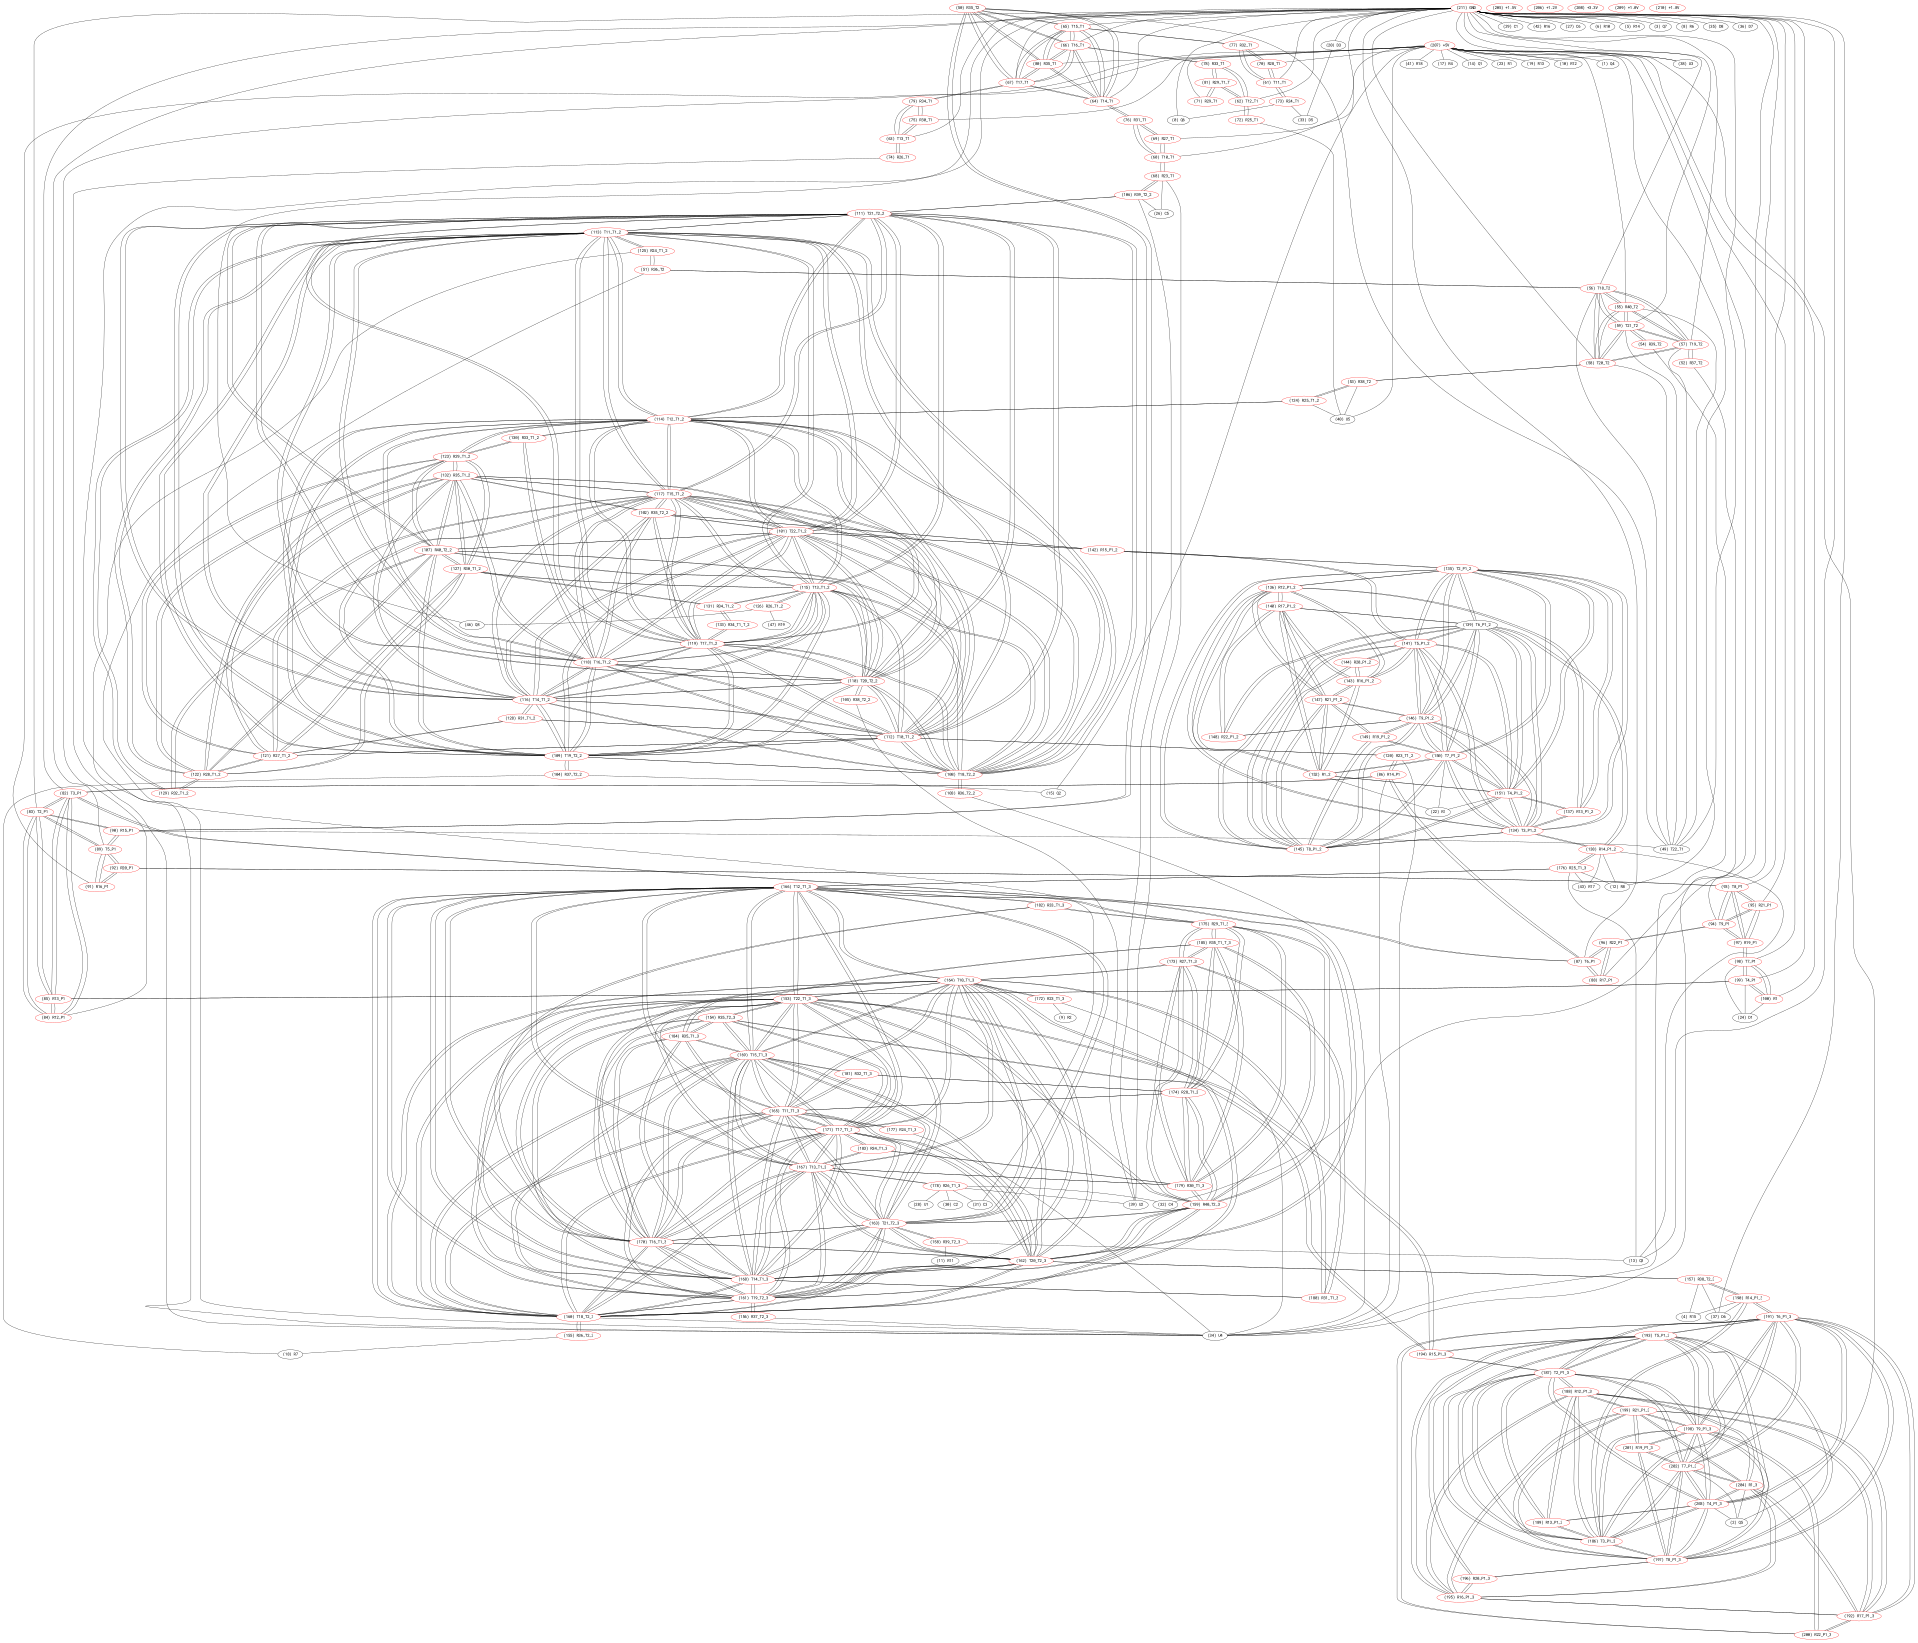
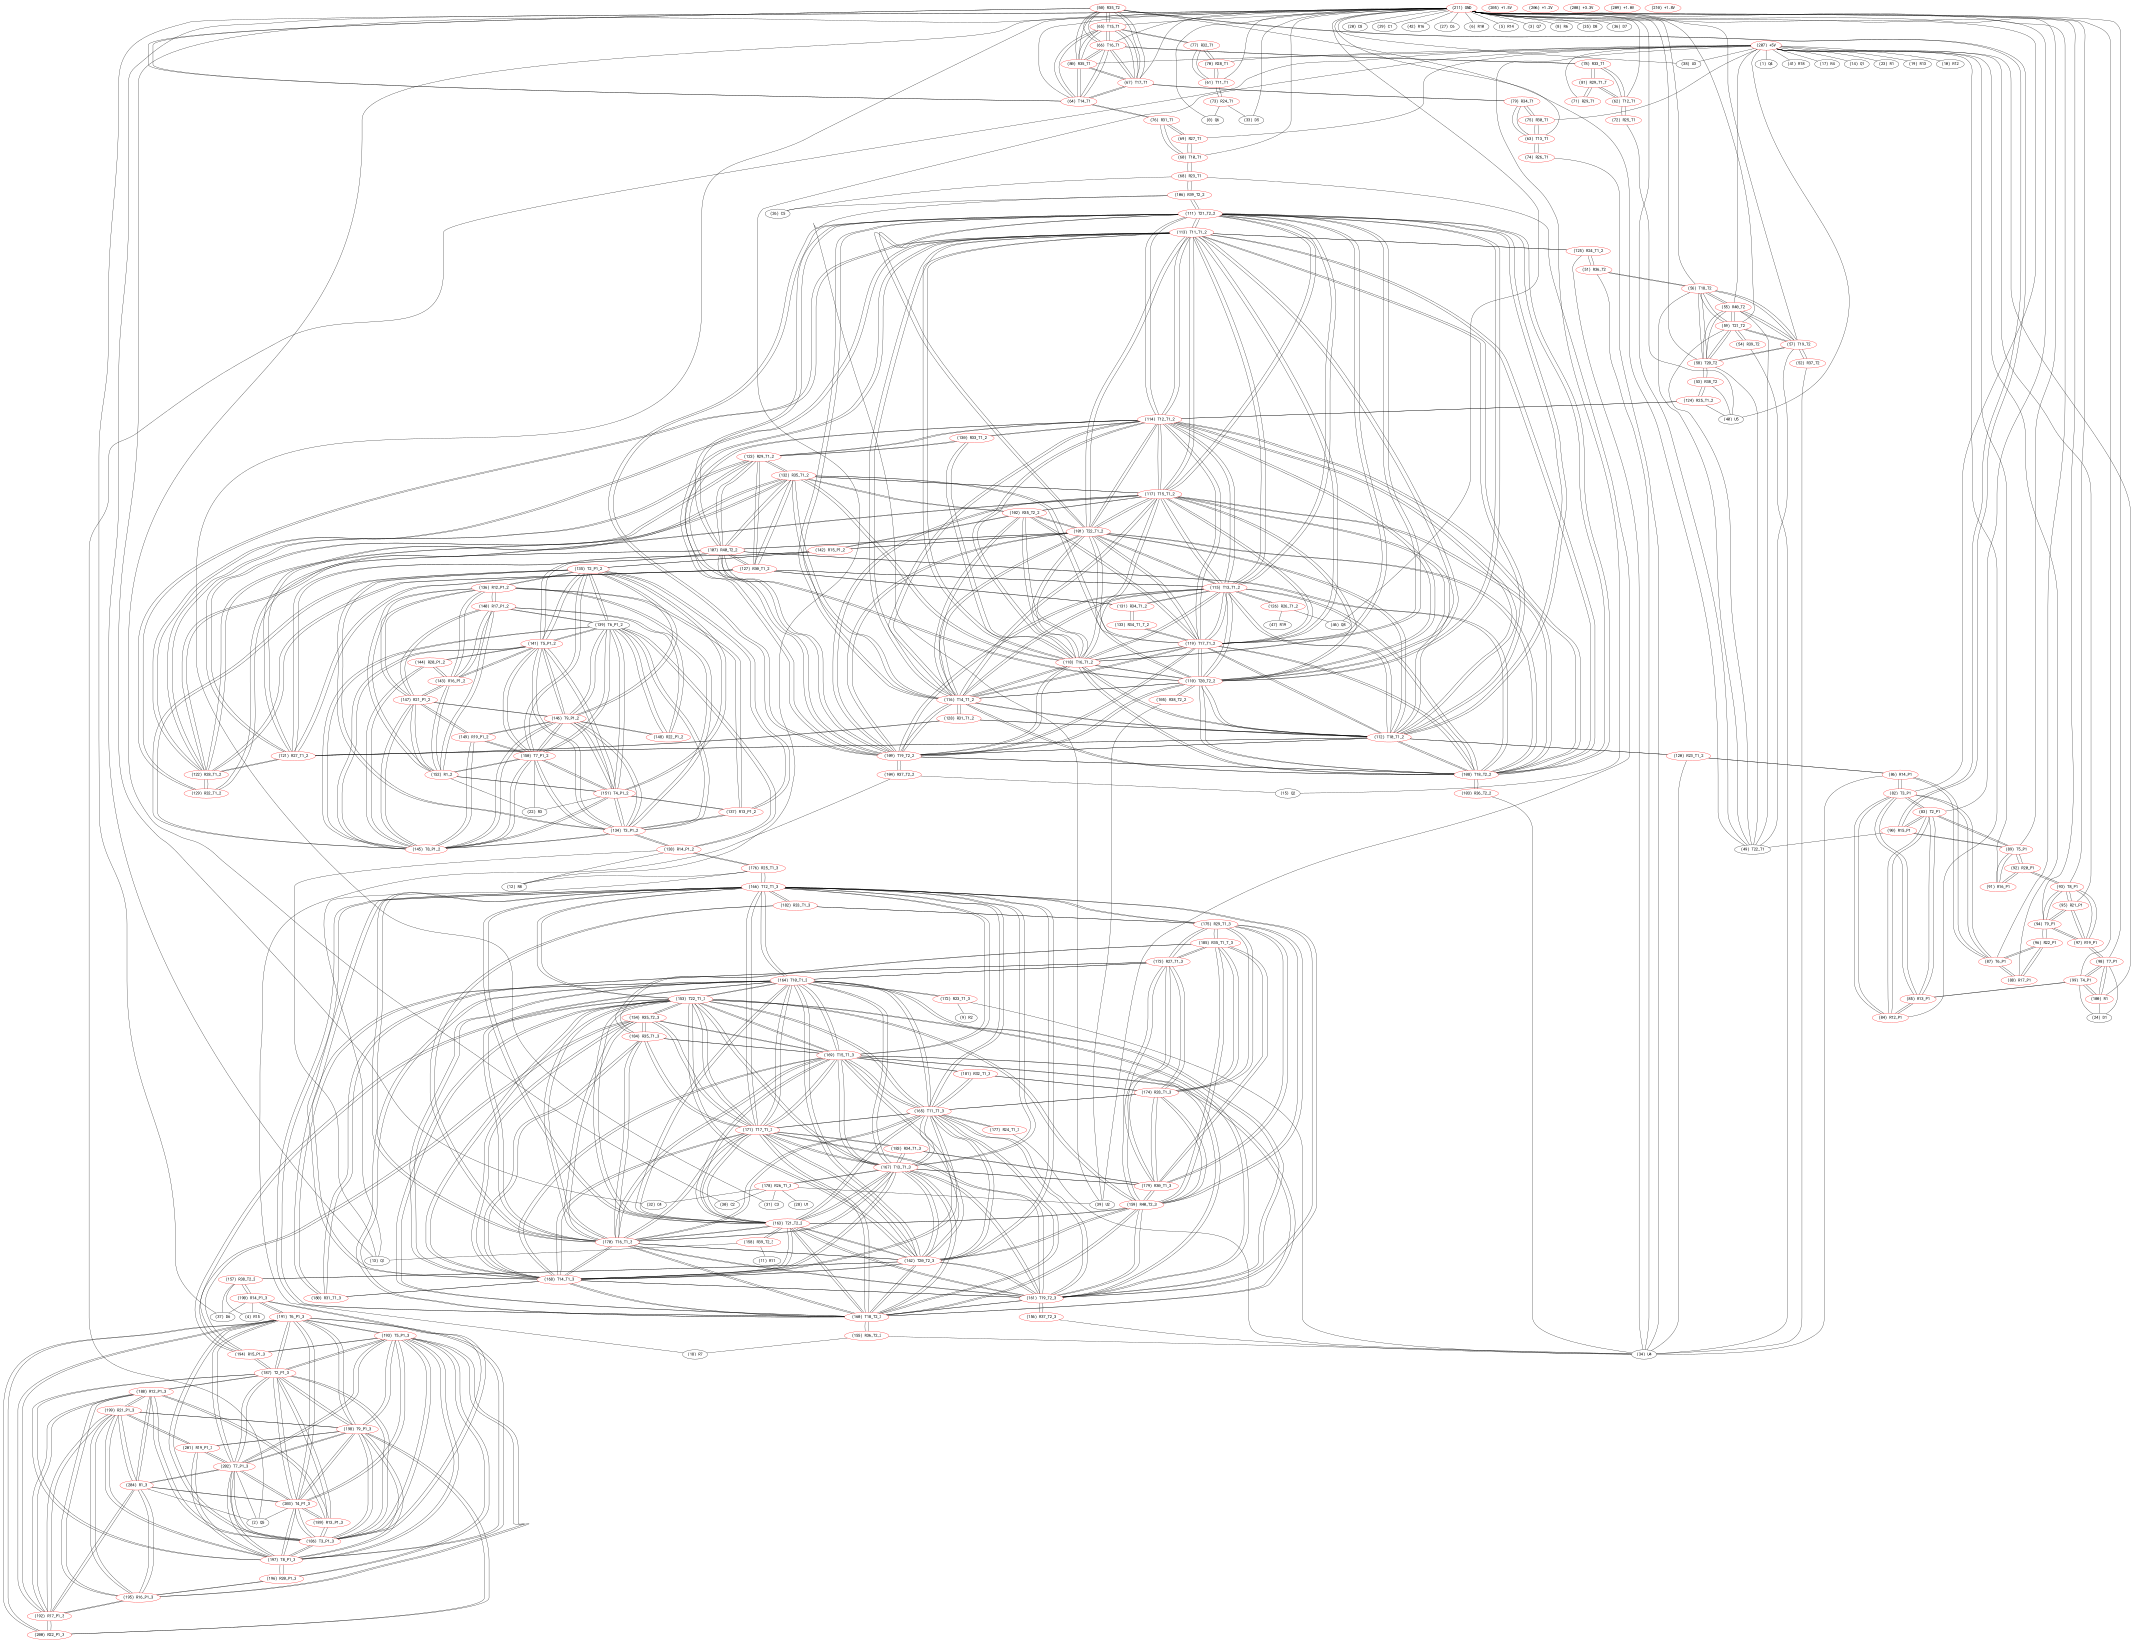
(1319, 85) -> (1305, 17)
none -> (322, 293)
(1586, 887) -> none
(902, 1327) -> (1260, 1345)
